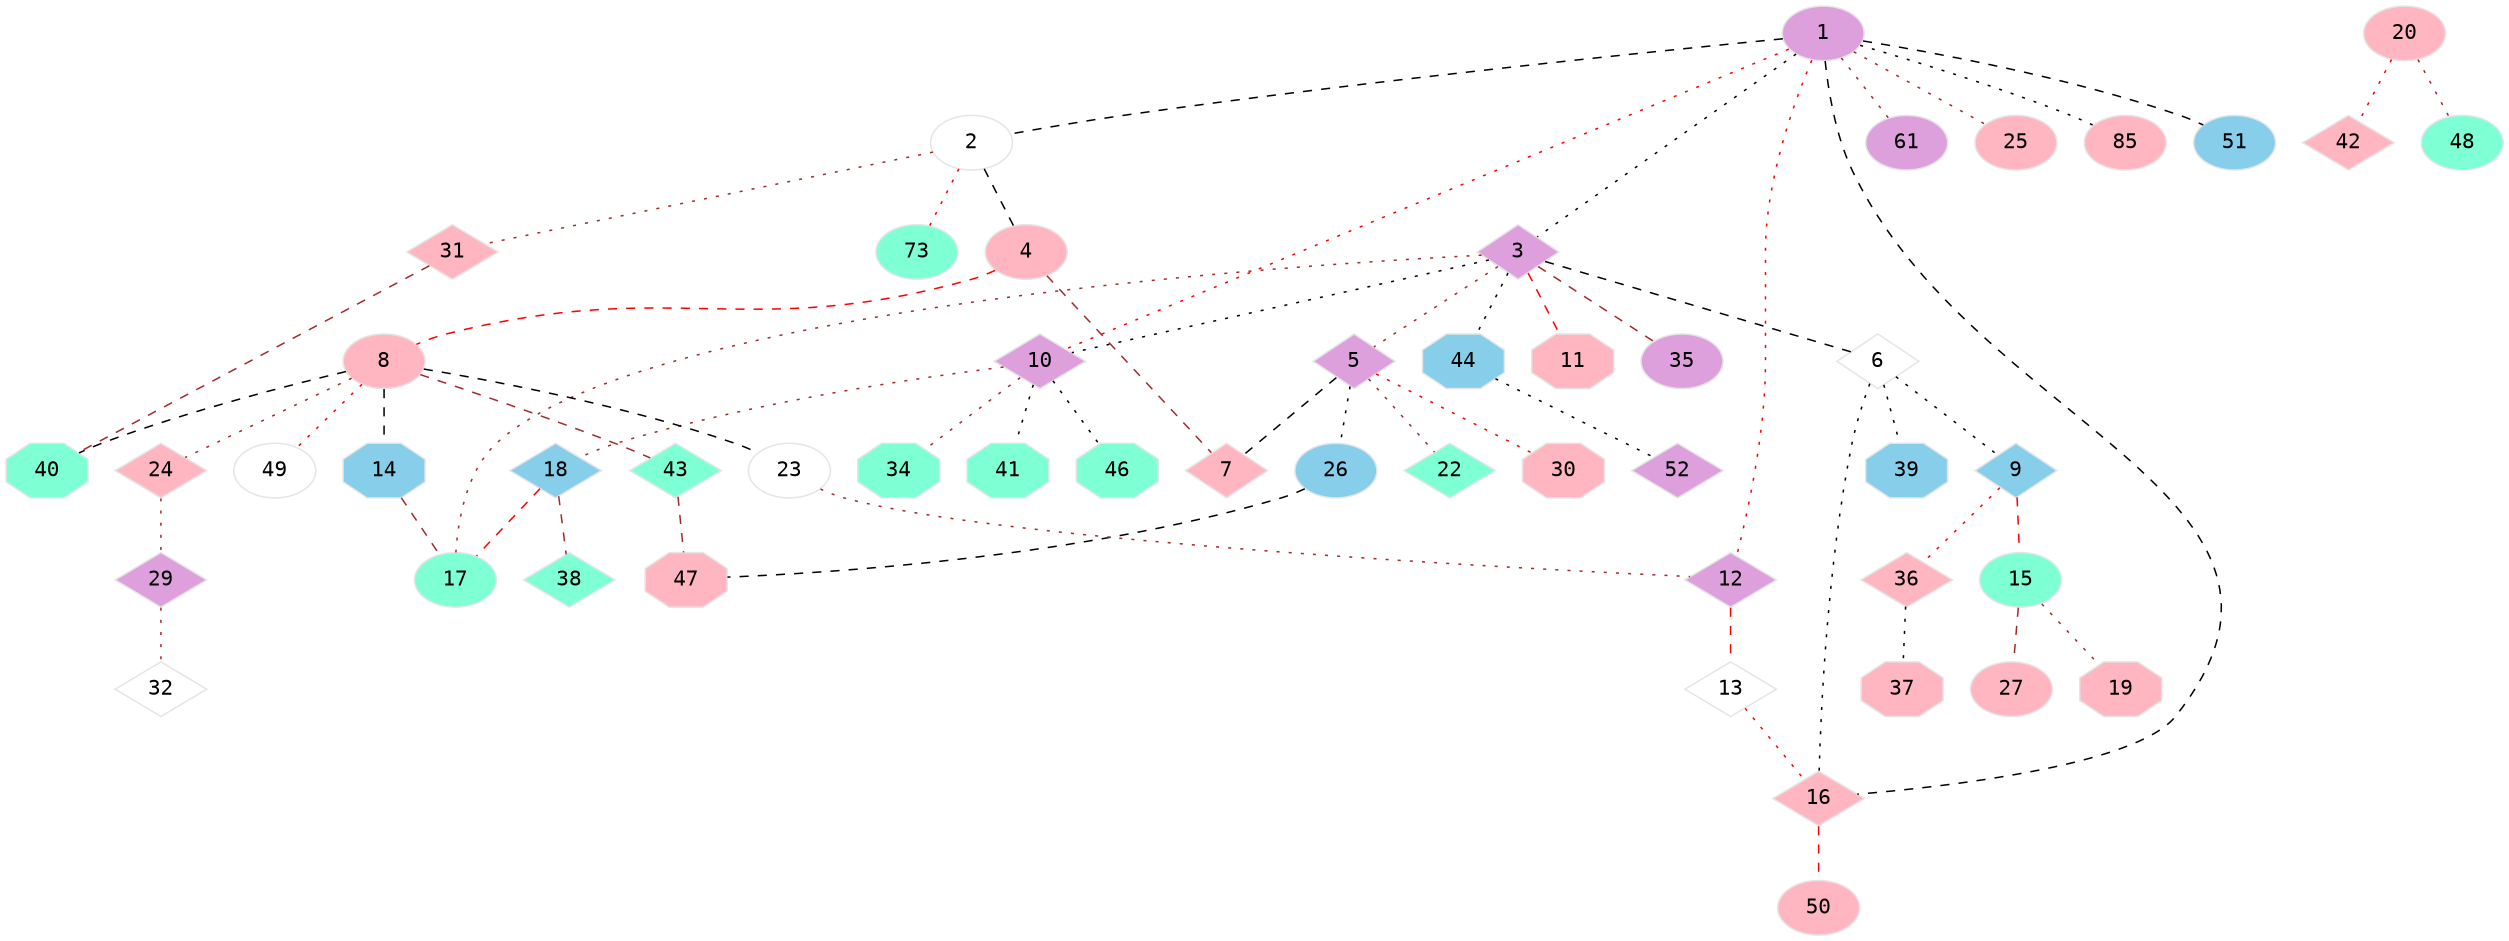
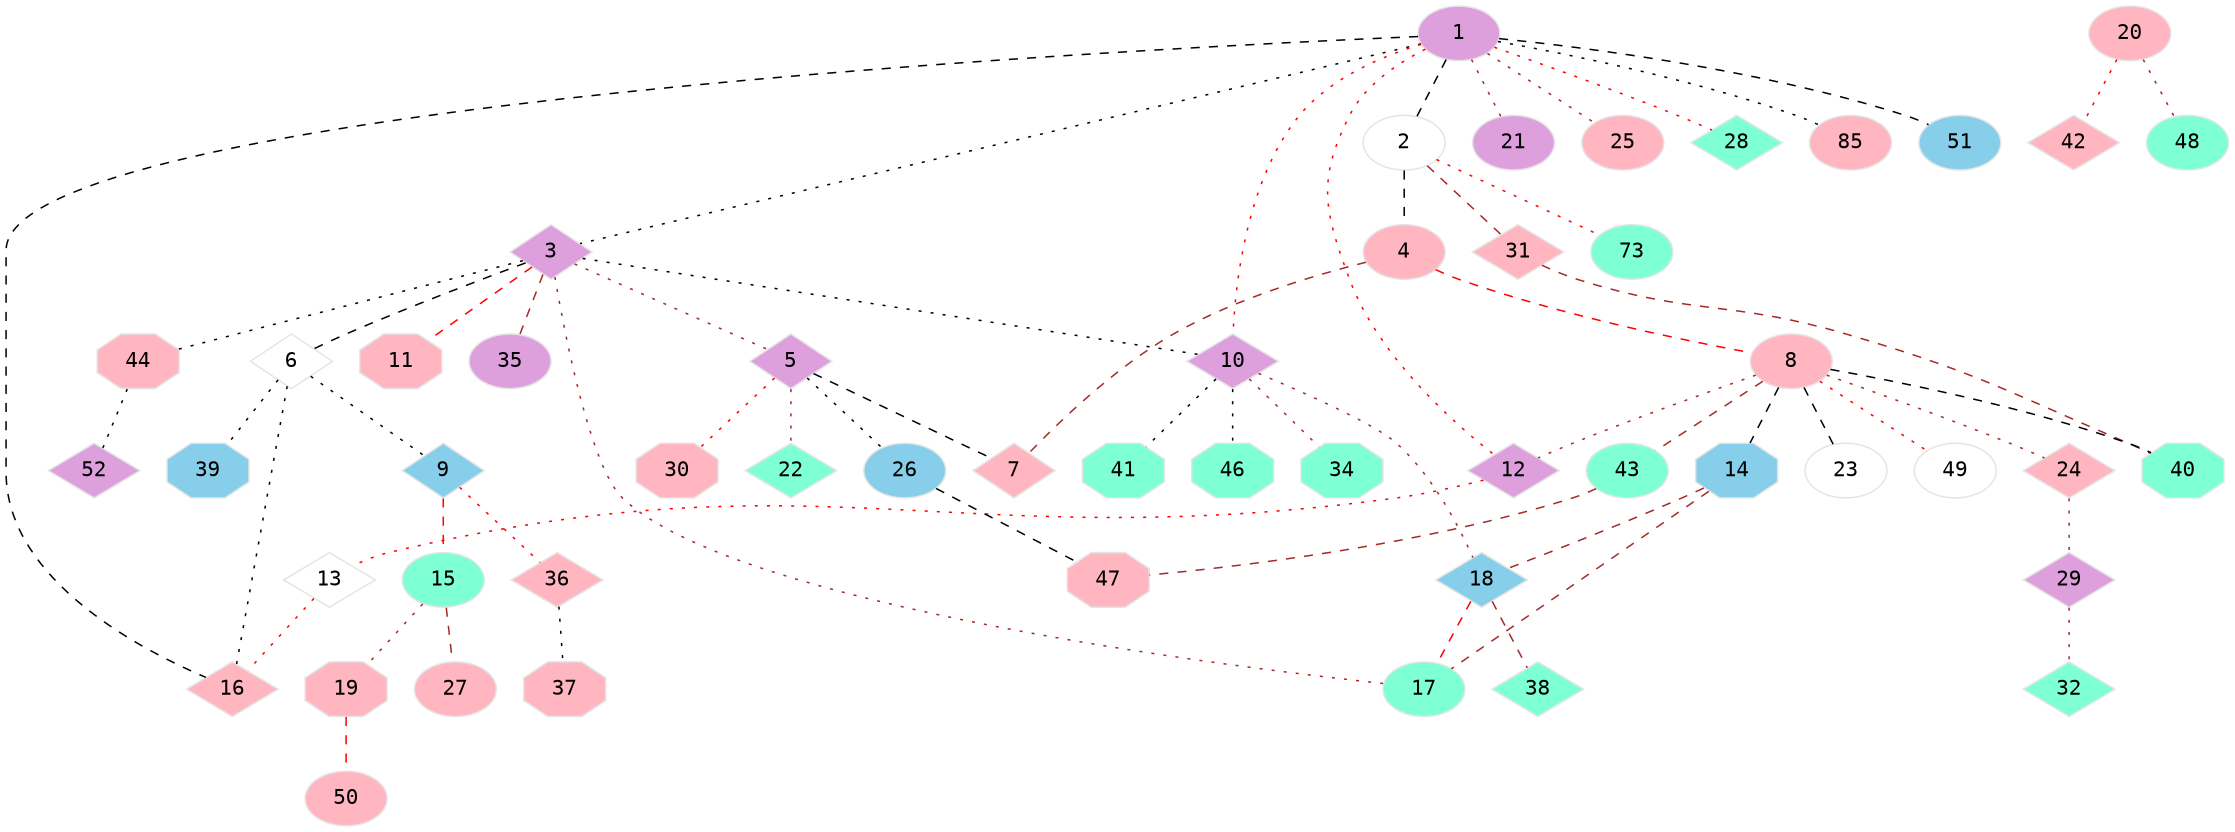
none -> (1737, 143)
(1907, 143) -> (1514, 143)
(709, 198) -> (1464, 200)
(1463, 361) -> (138, 361)
(676, 471) -> (1627, 471)
none -> (1607, 529)
(1253, 550) -> (1646, 415)
(1731, 635) -> (916, 511)
(161, 689) -> (2069, 689)
(1819, 853) -> (346, 744)
